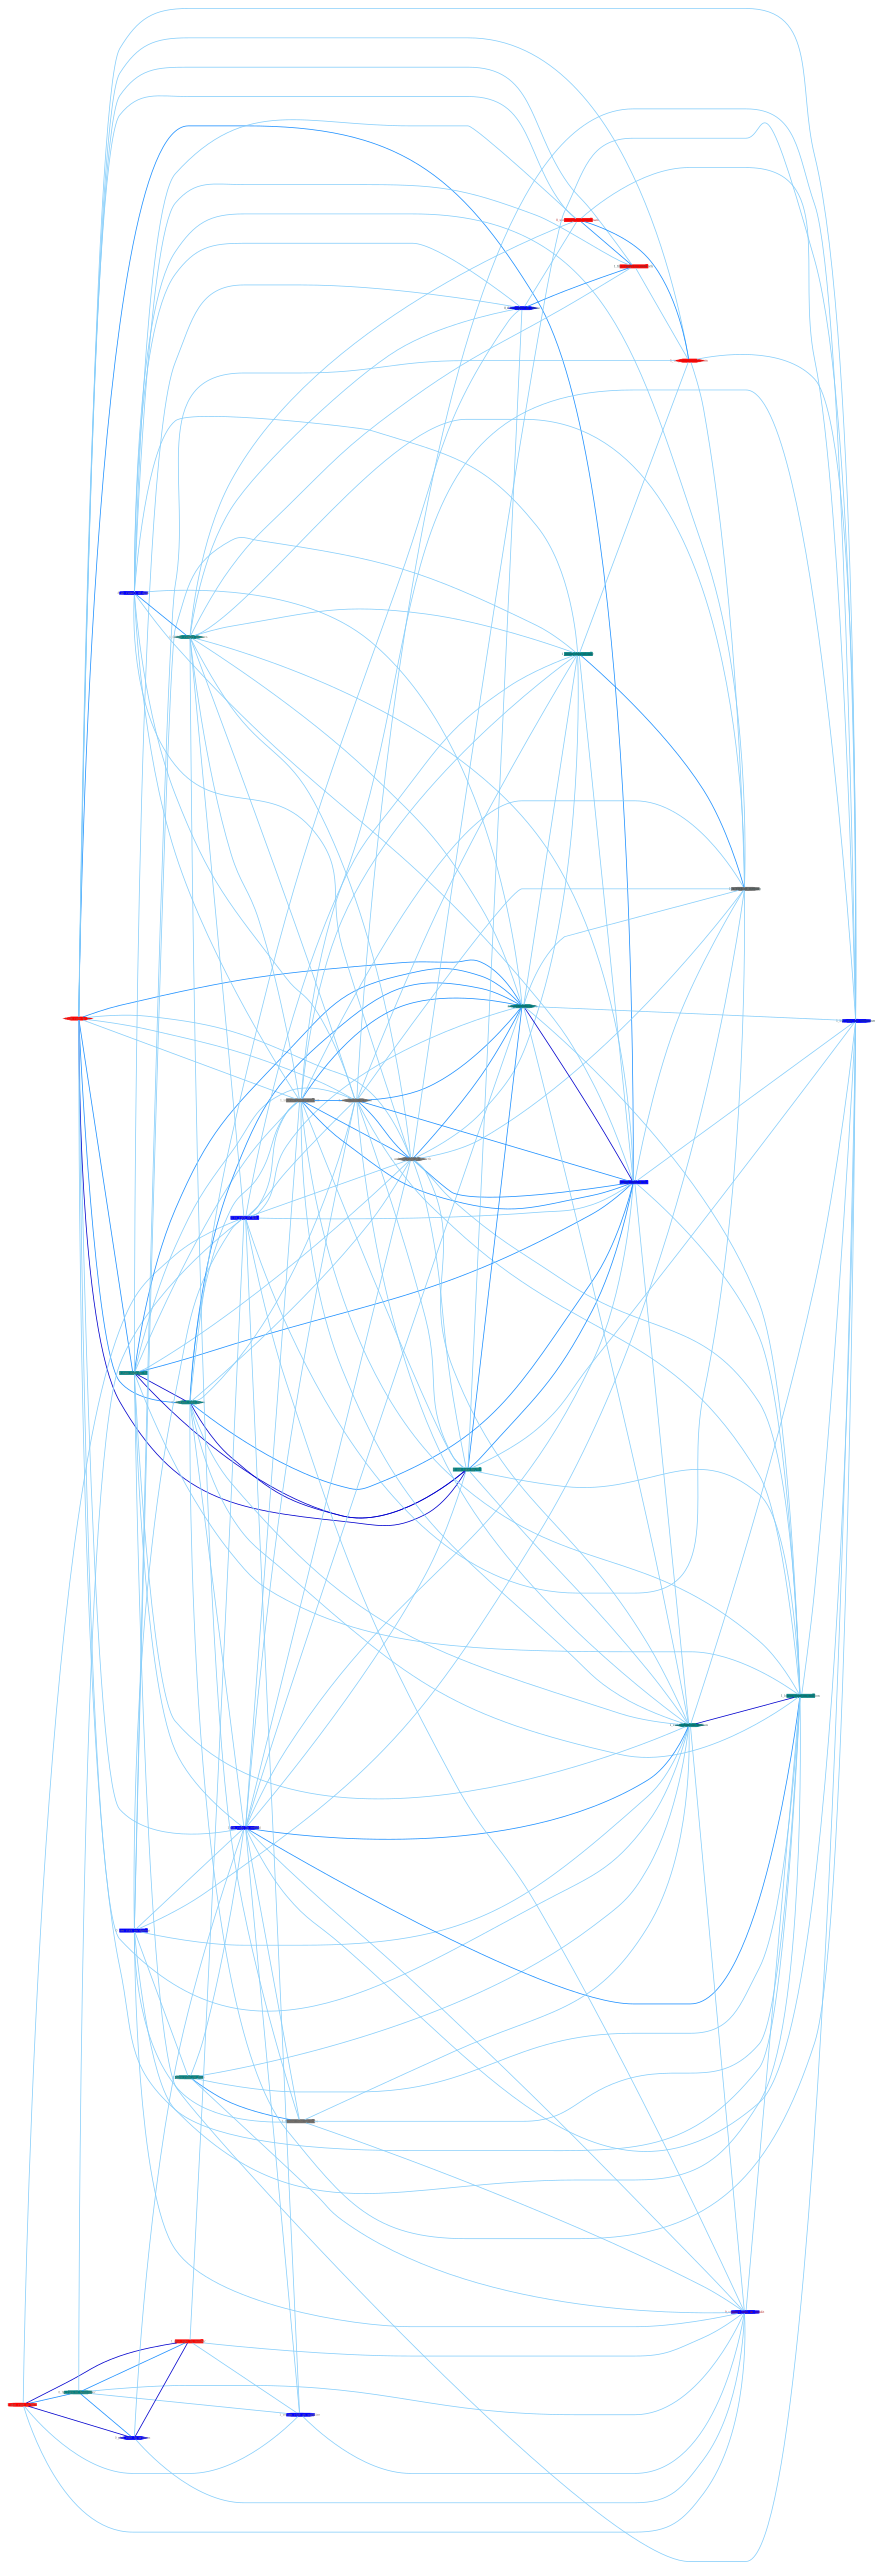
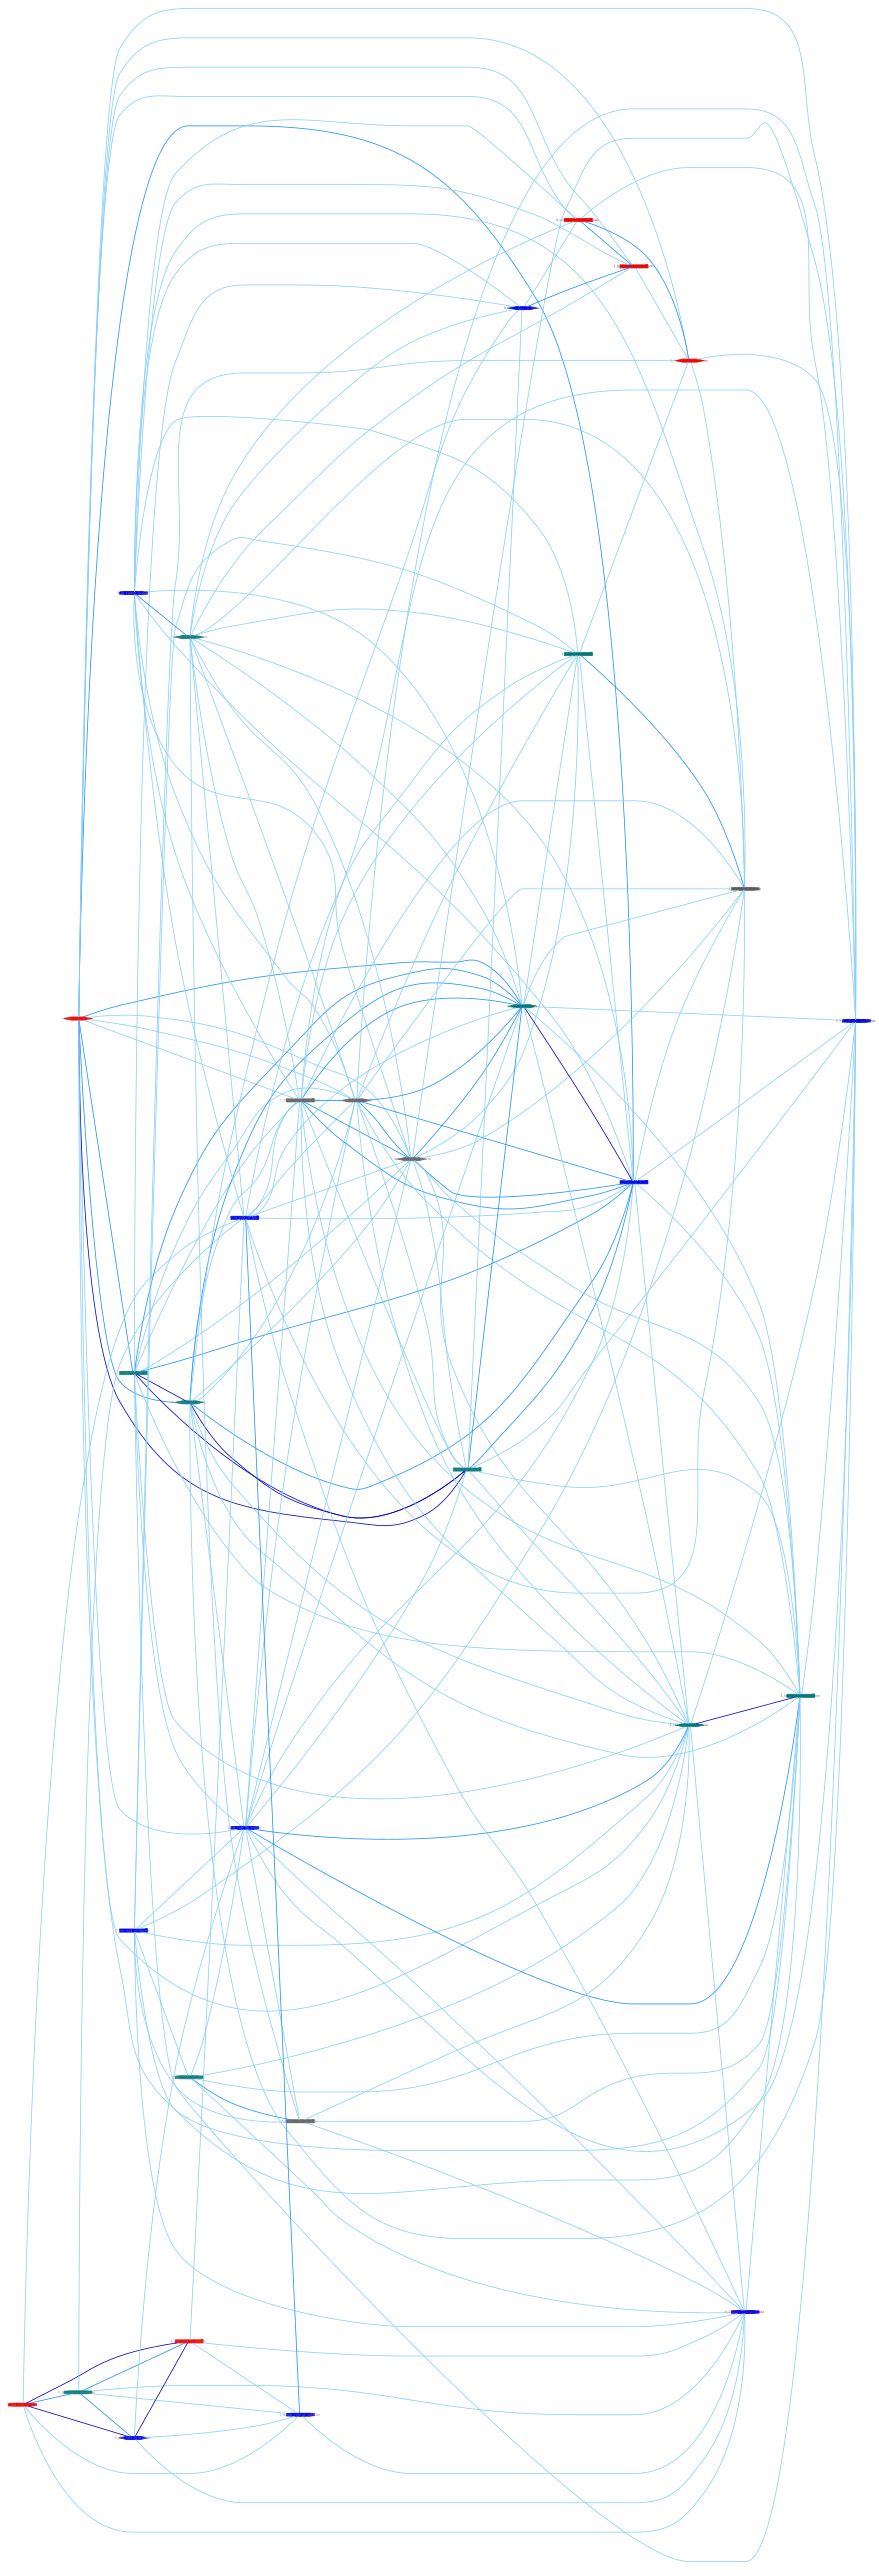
(152, 1548) -> (170, 909)
(272, 1816) -> (272, 1816)
(274, 2136) -> (221, 2431)
